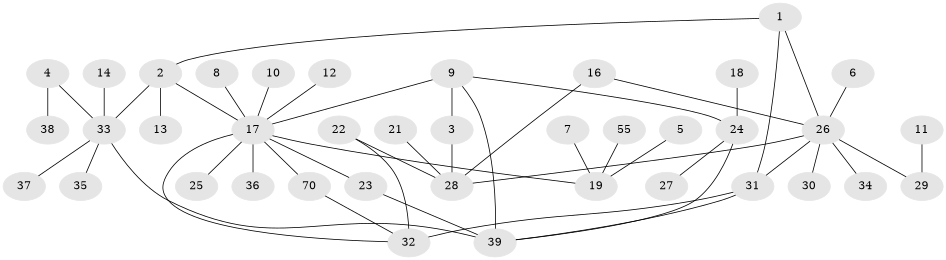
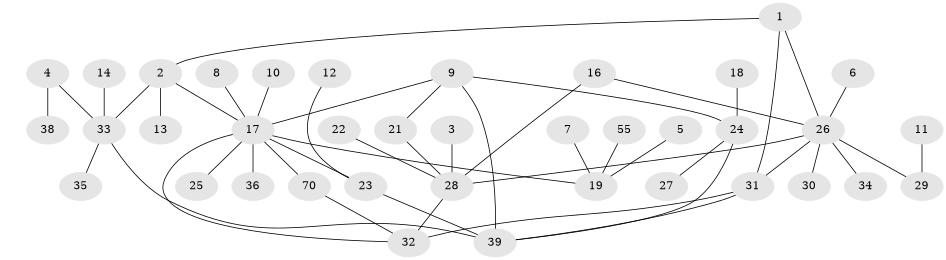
(291, 102) -> (309, 137)
(452, 102) -> (424, 102)
(396, 176) -> (433, 211)
(24, 186) -> none
